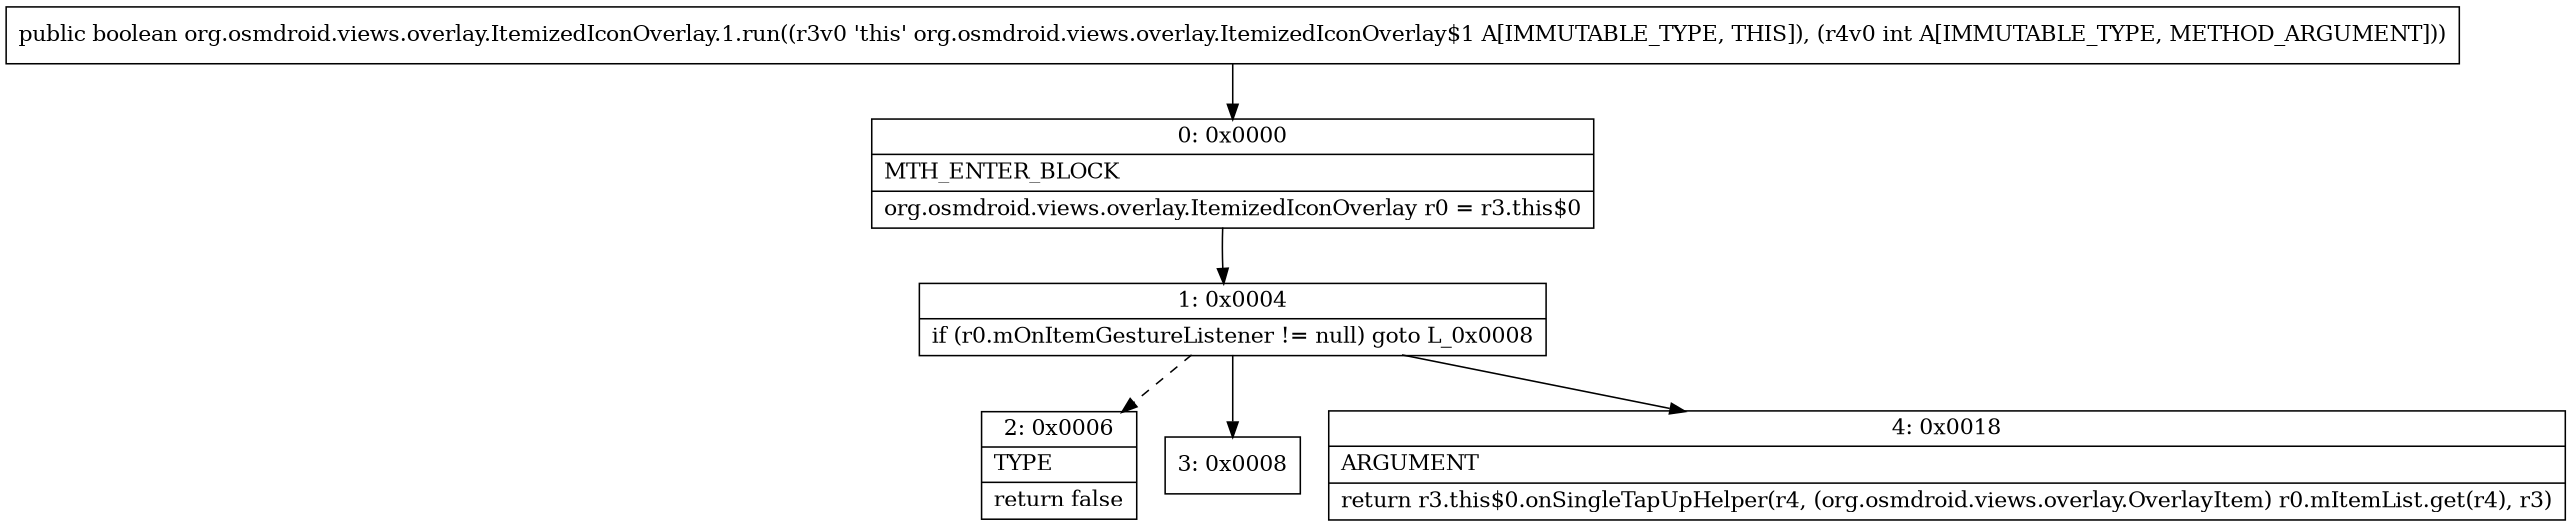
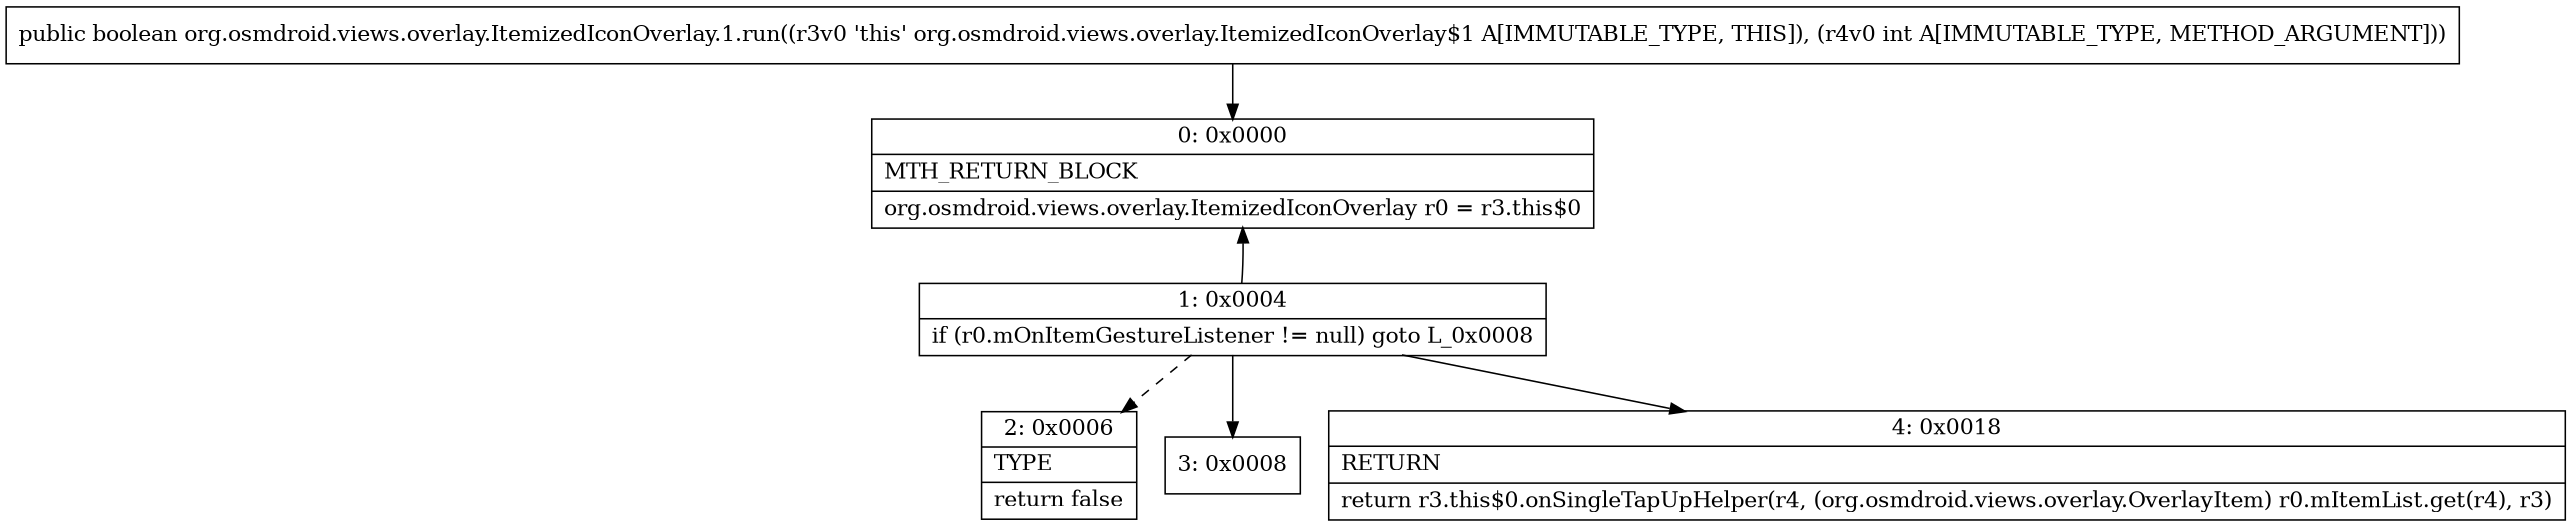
(1002, 172) -> (1012, 172)
(1222, 248) -> (1243, 264)
(1410, 464) -> (1391, 464)
